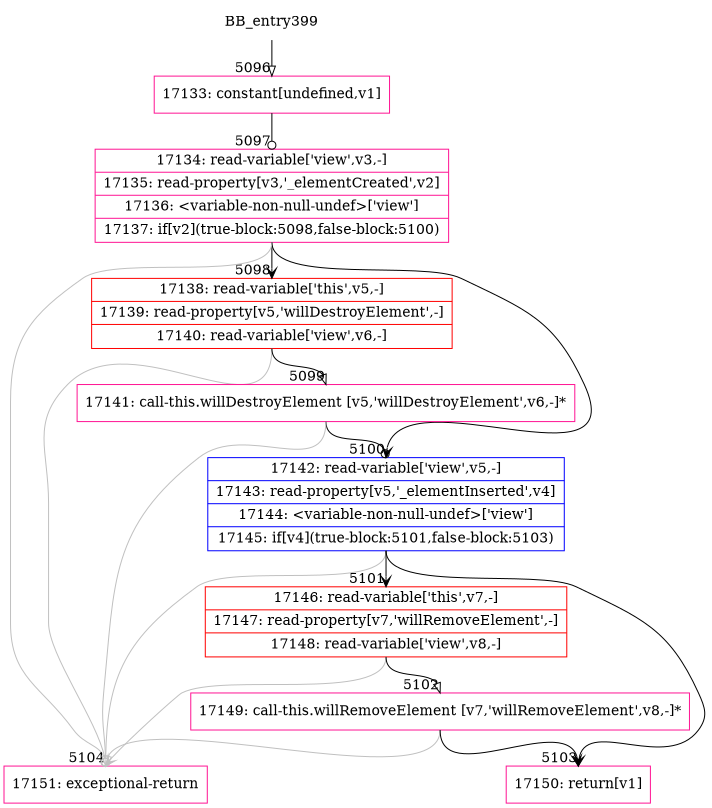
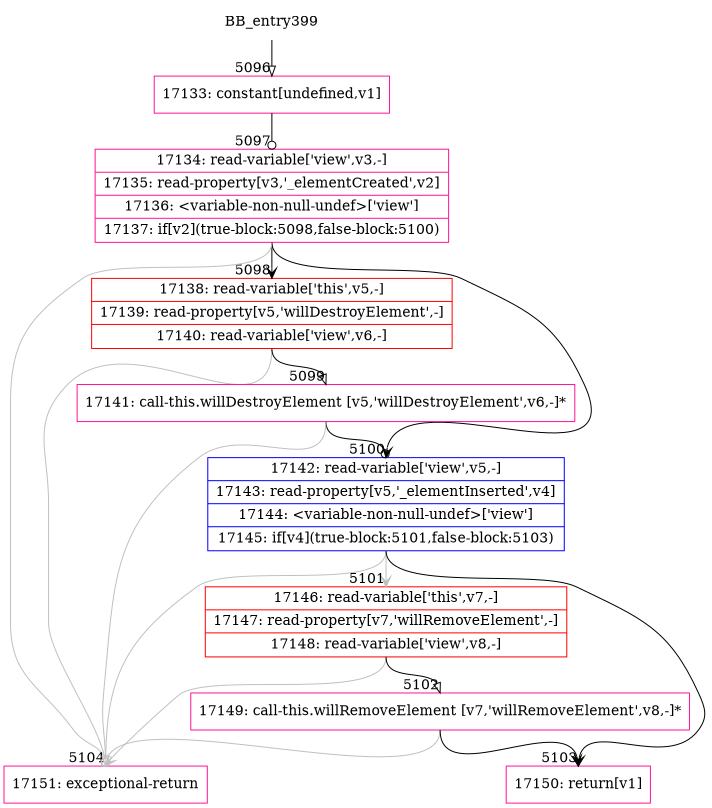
(386, 564) -> (386, 564)
